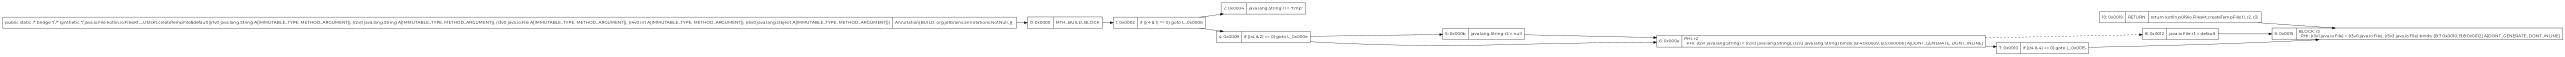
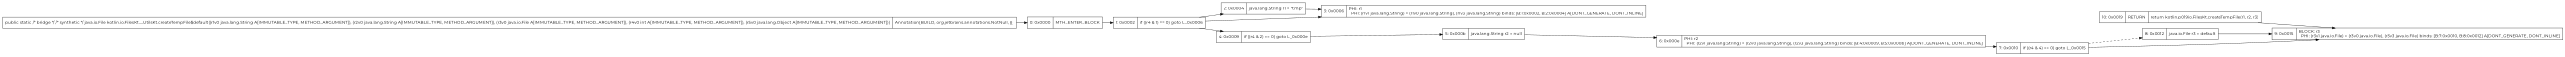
none -> (1484, 11)
(1078, 23) -> (1078, 23)
(2062, 36) -> (2114, 41)
(1482, 45) -> none
